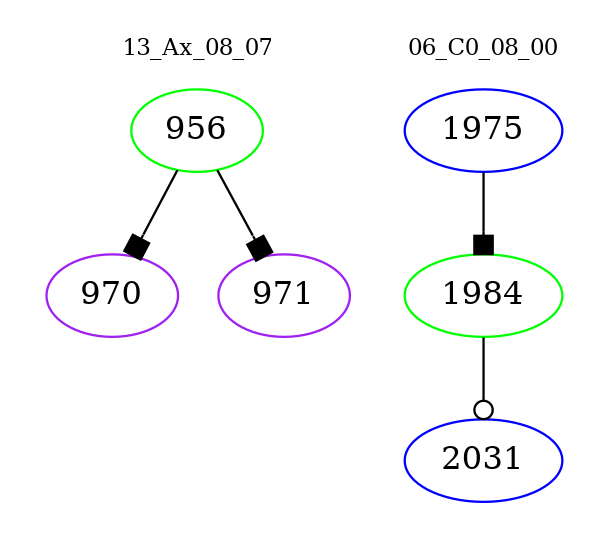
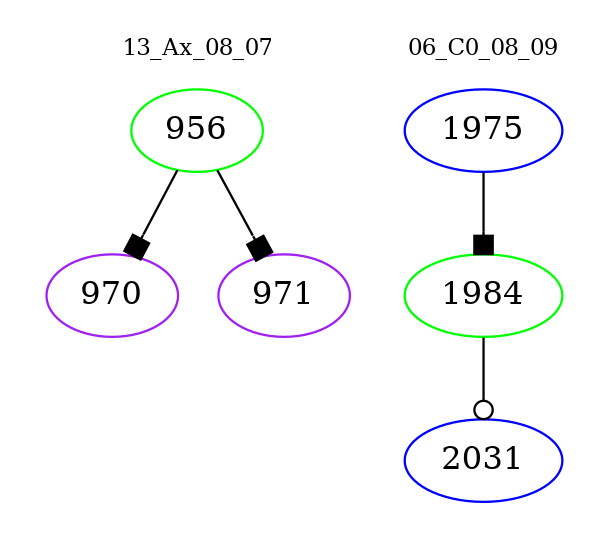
(484, 49) -> (484, 49)
